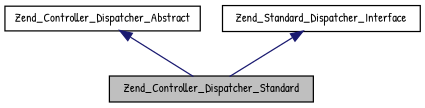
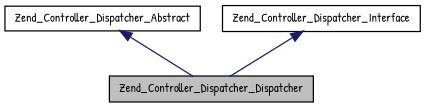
(321, 19) -> (321, 19)
(211, 89) -> (211, 89)
